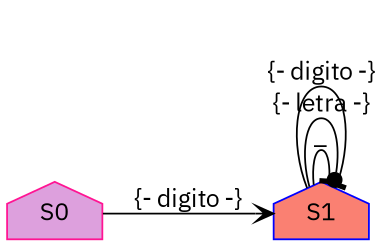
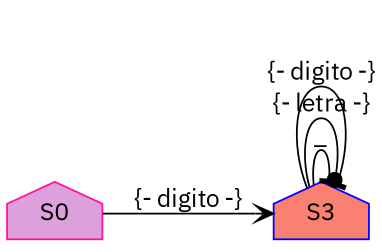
(321, 214) -> (321, 214)
